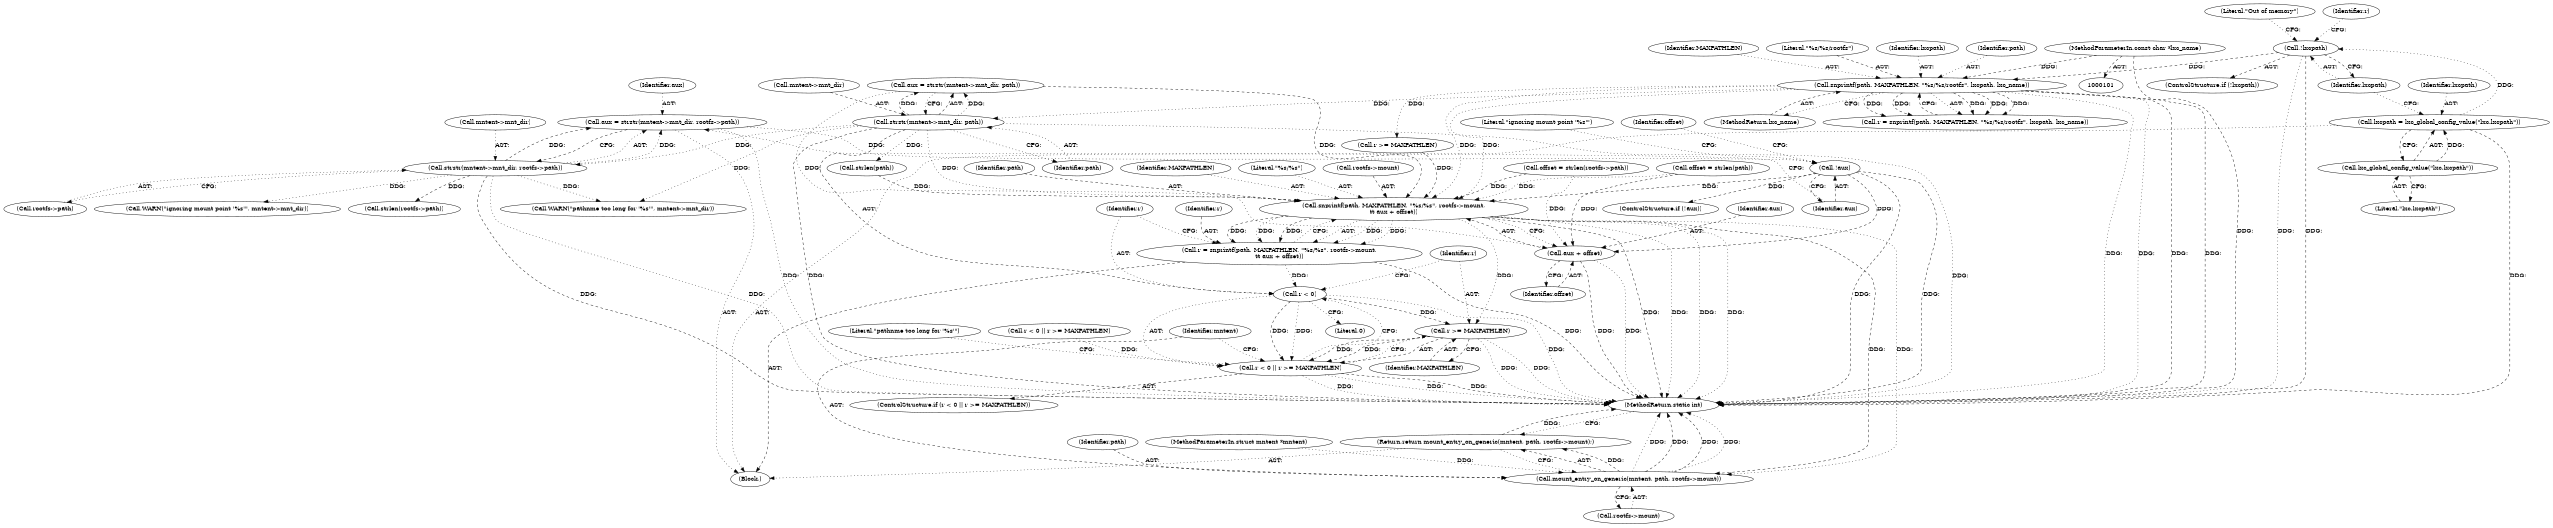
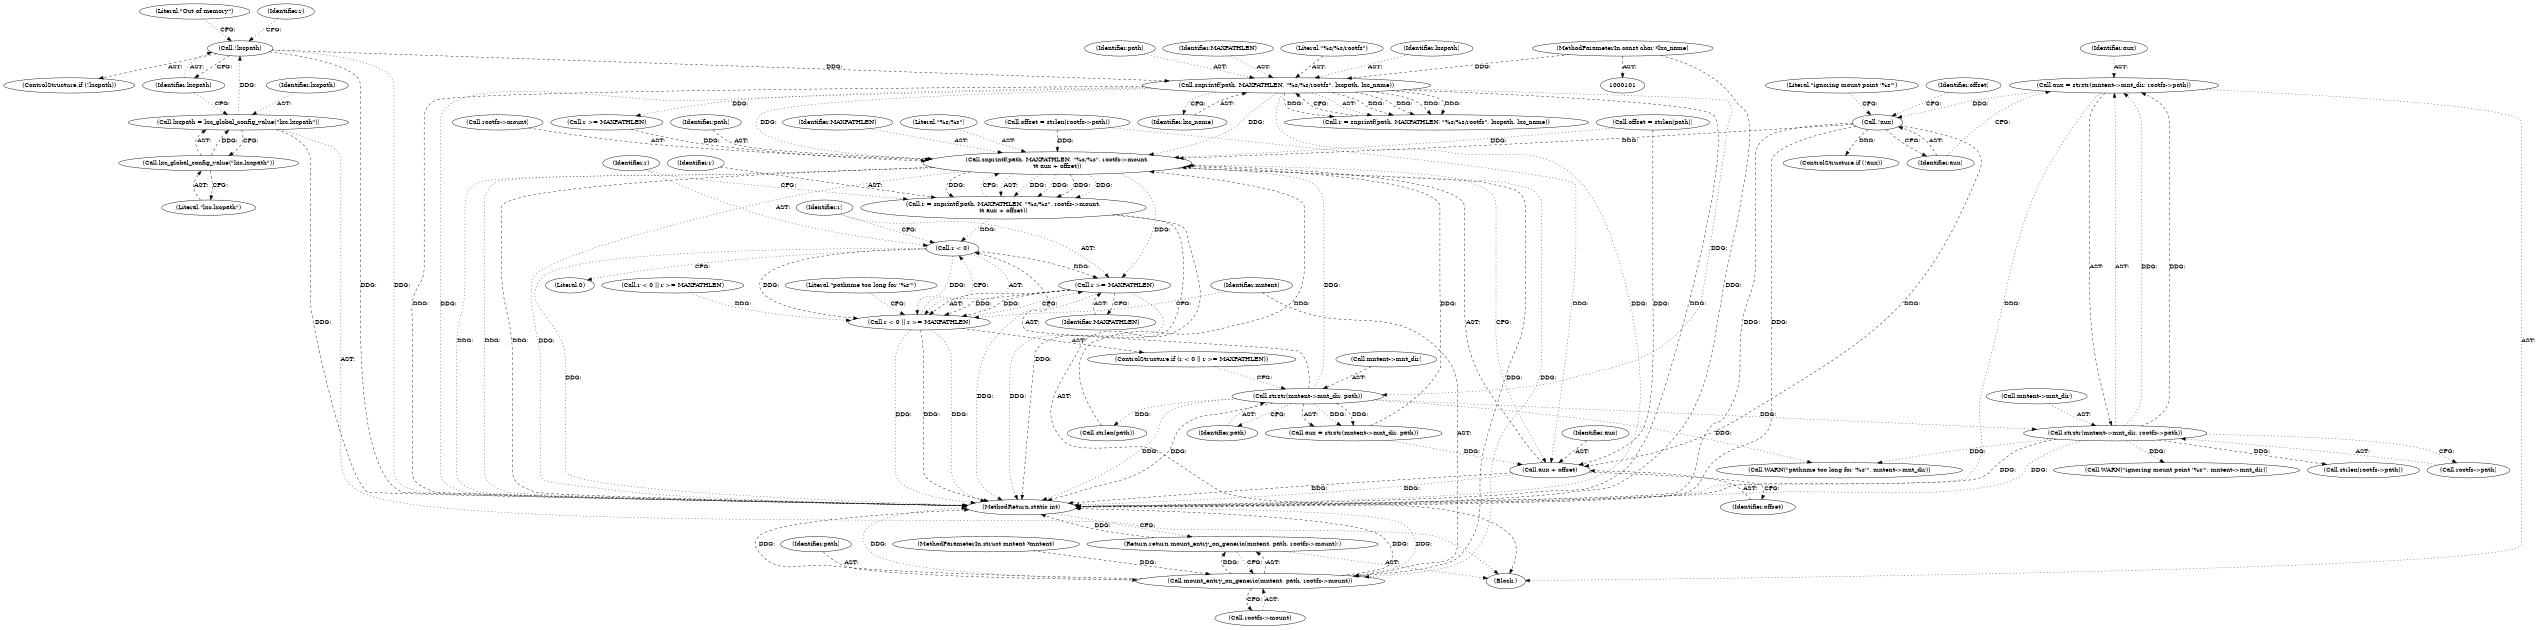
(928, 100) -> (1248, 377)
(1760, 122) -> (1182, 122)
(608, 145) -> (2098, 267)
(1429, 460) -> (1119, 562)
